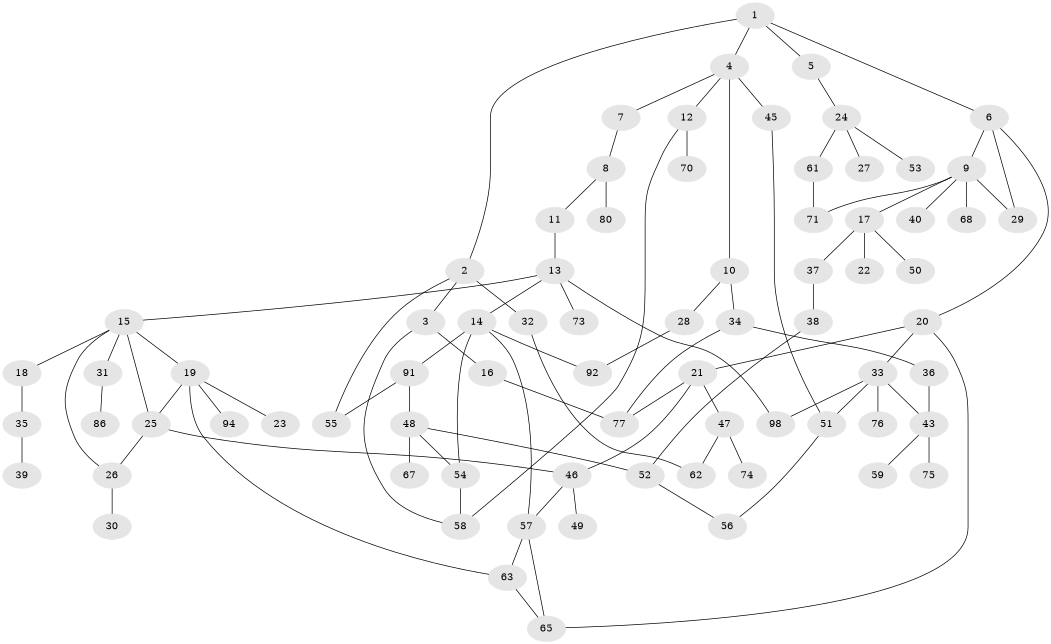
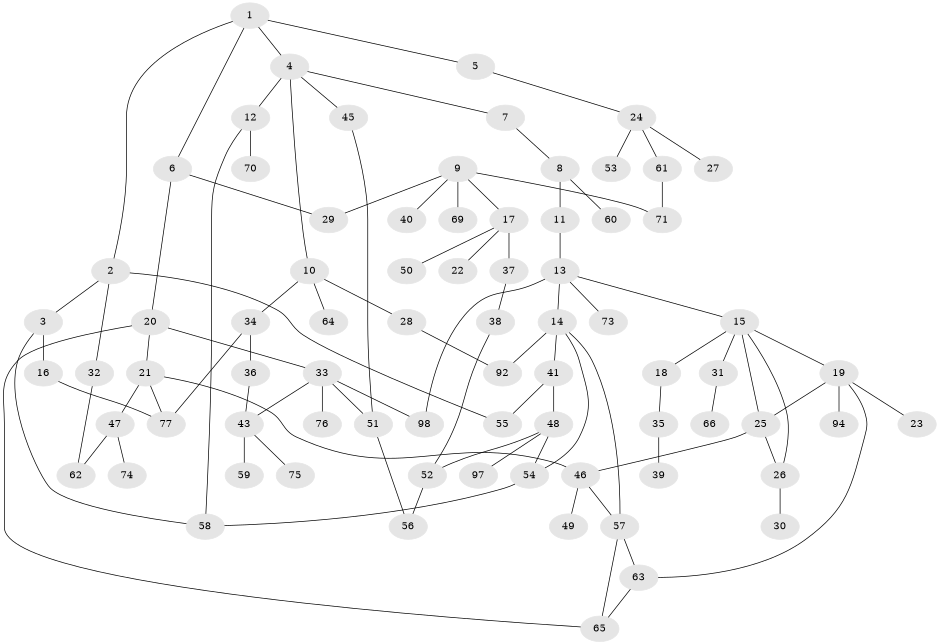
(978, 143) -> none
(606, 220) -> (611, 220)
(967, 220) -> (458, 220)
none -> (329, 322)
(410, 373) -> (554, 373)
(100, 424) -> (710, 424)
(410, 476) -> (478, 476)
